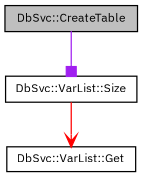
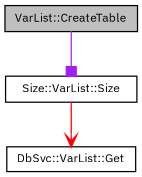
(71, 19) -> (71, 19)
(71, 89) -> (71, 89)
